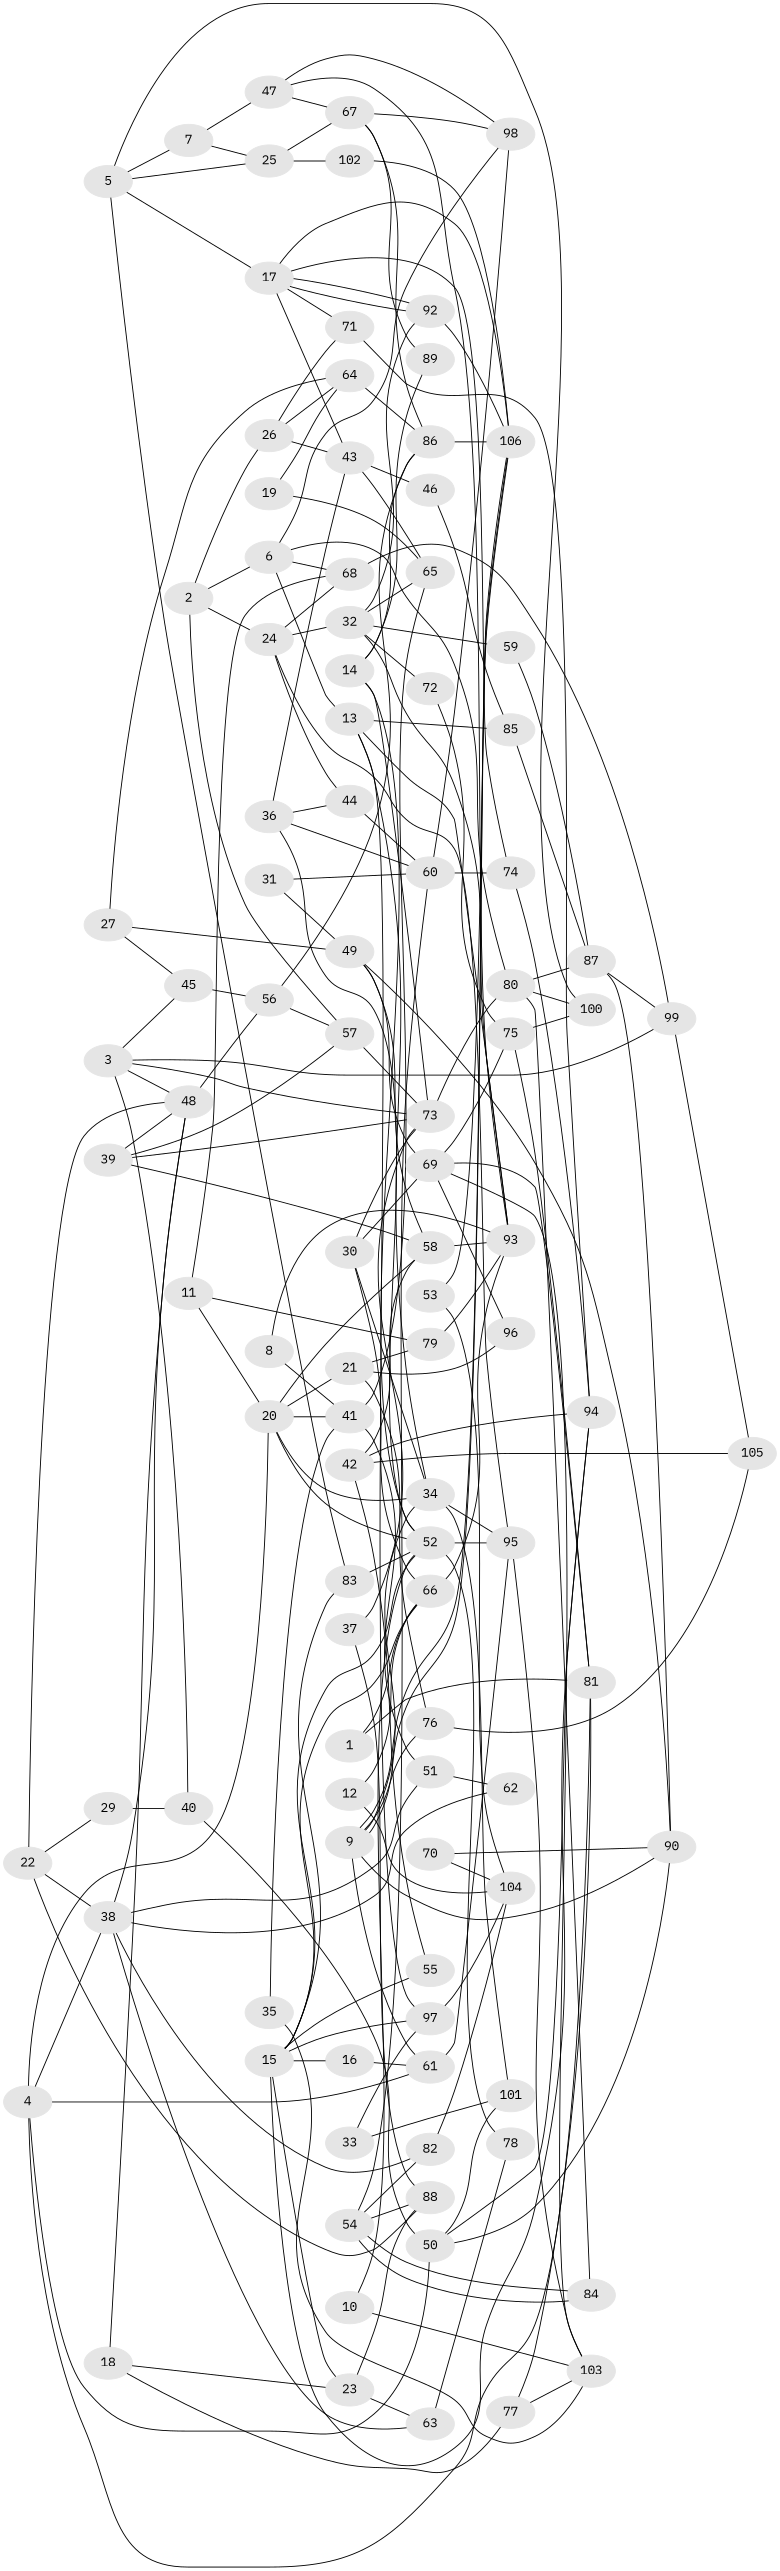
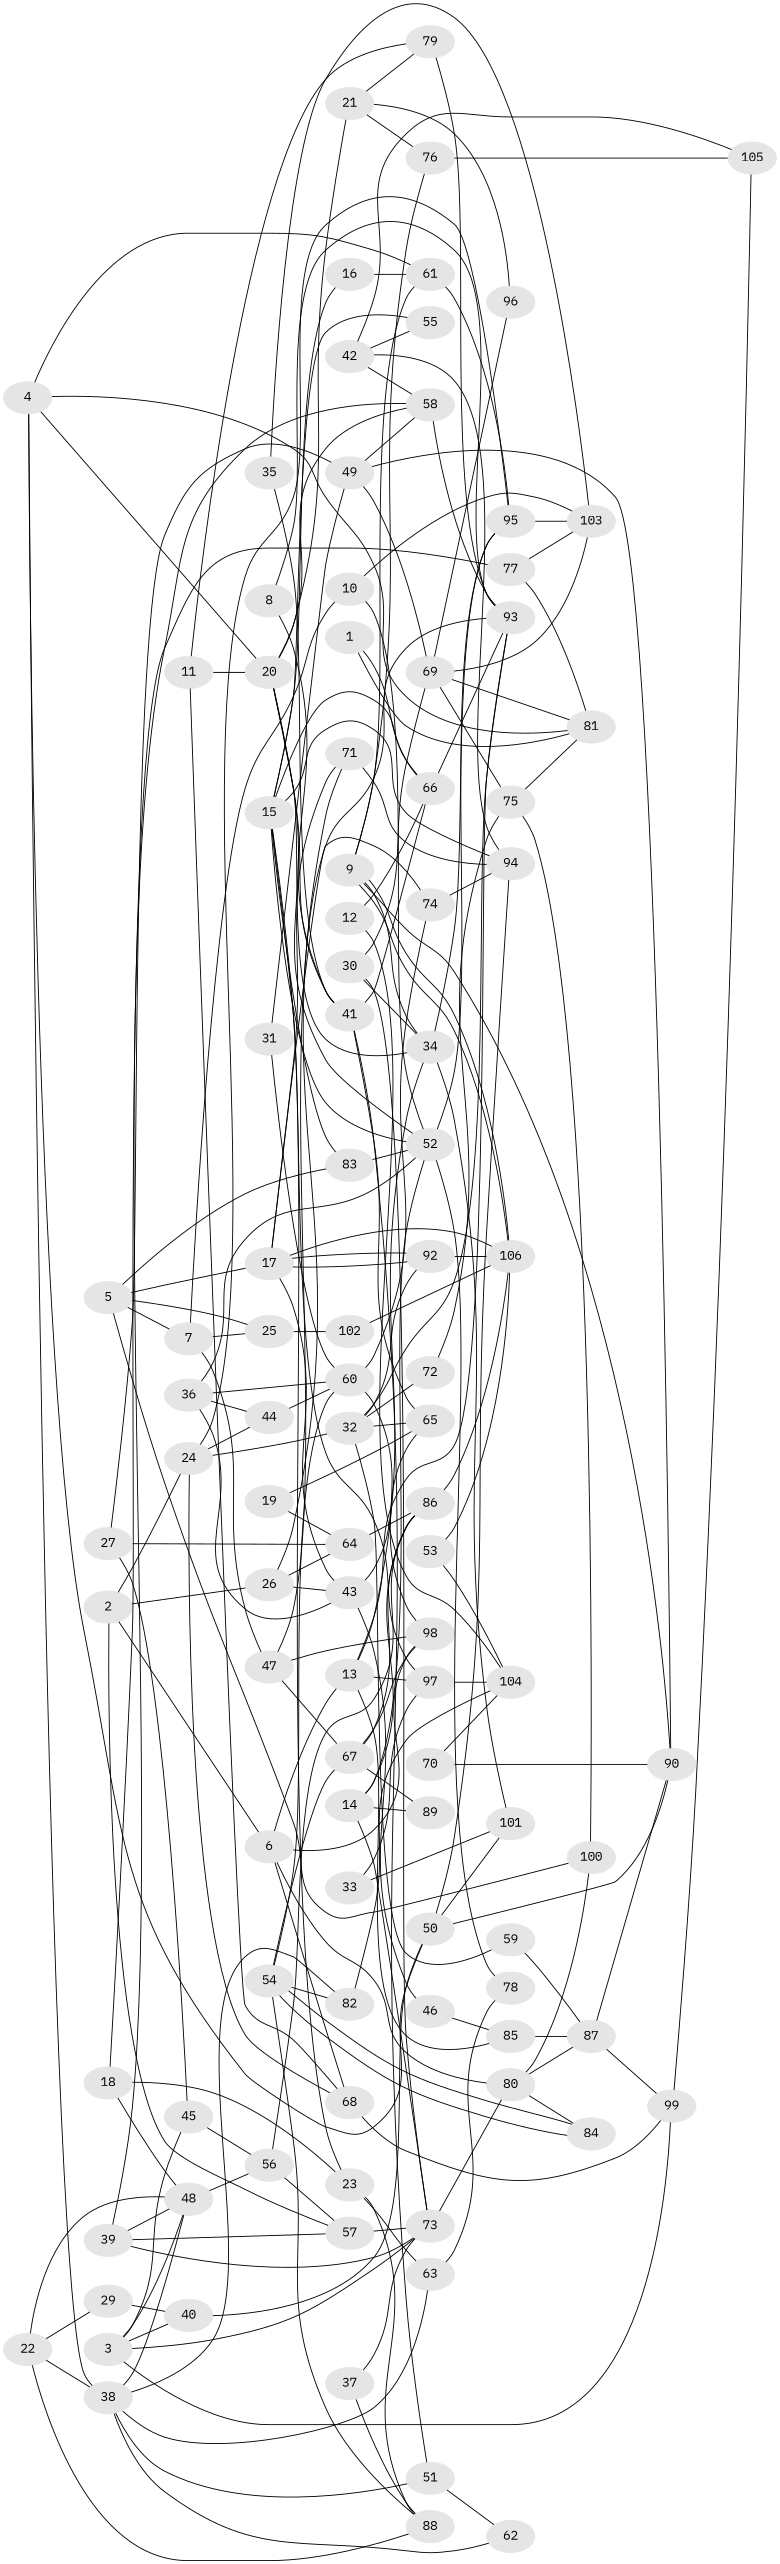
(310, 137) -> (310, 1821)
none -> (219, 951)
(375, 1354) -> (404, 885)
